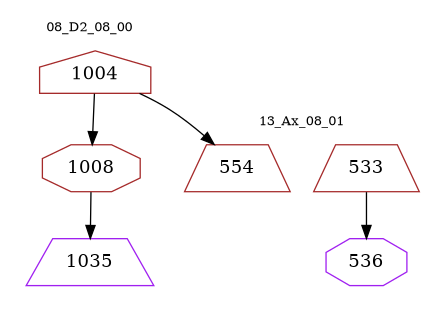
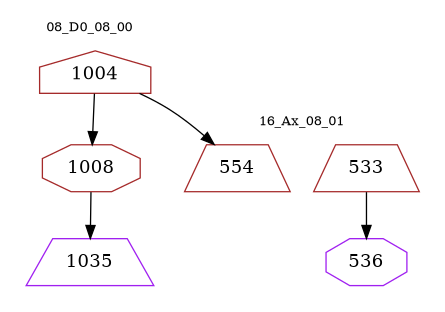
(90, 28) -> (90, 28)
(302, 122) -> (302, 122)
